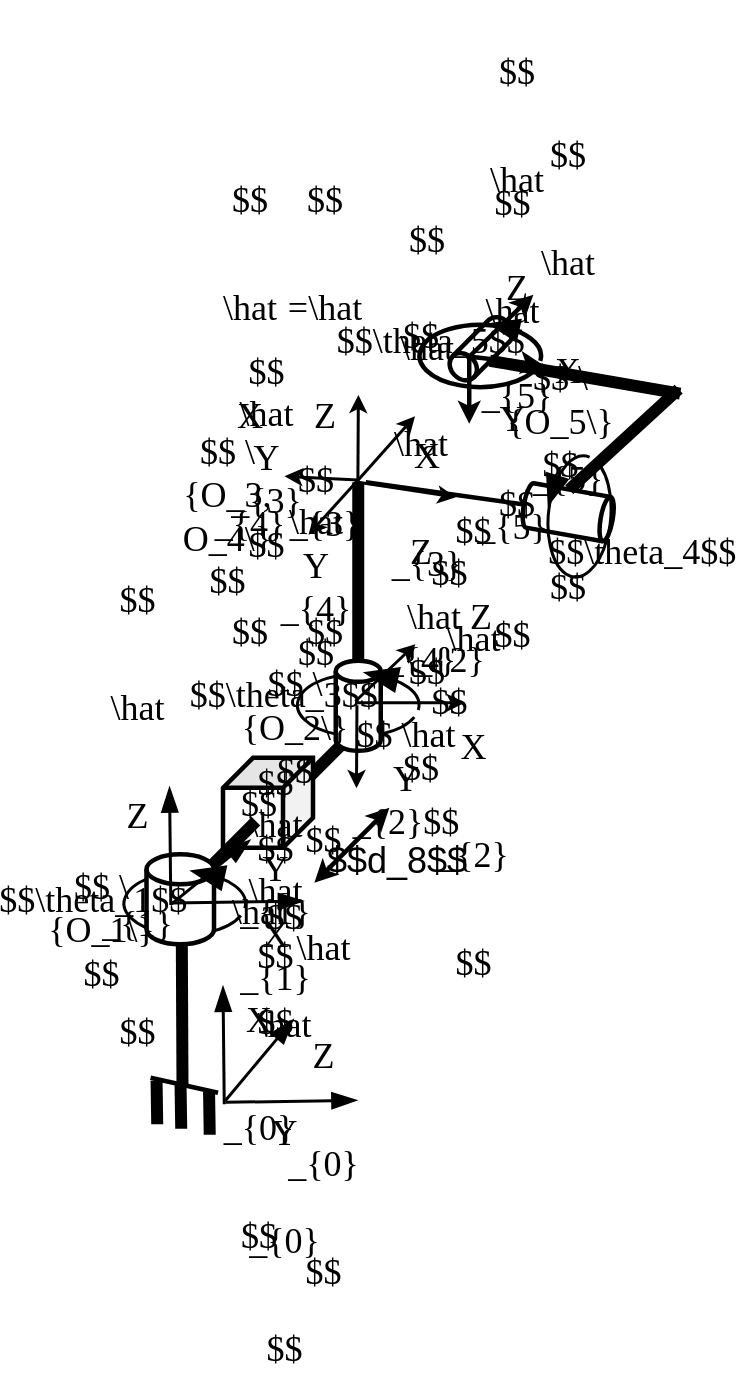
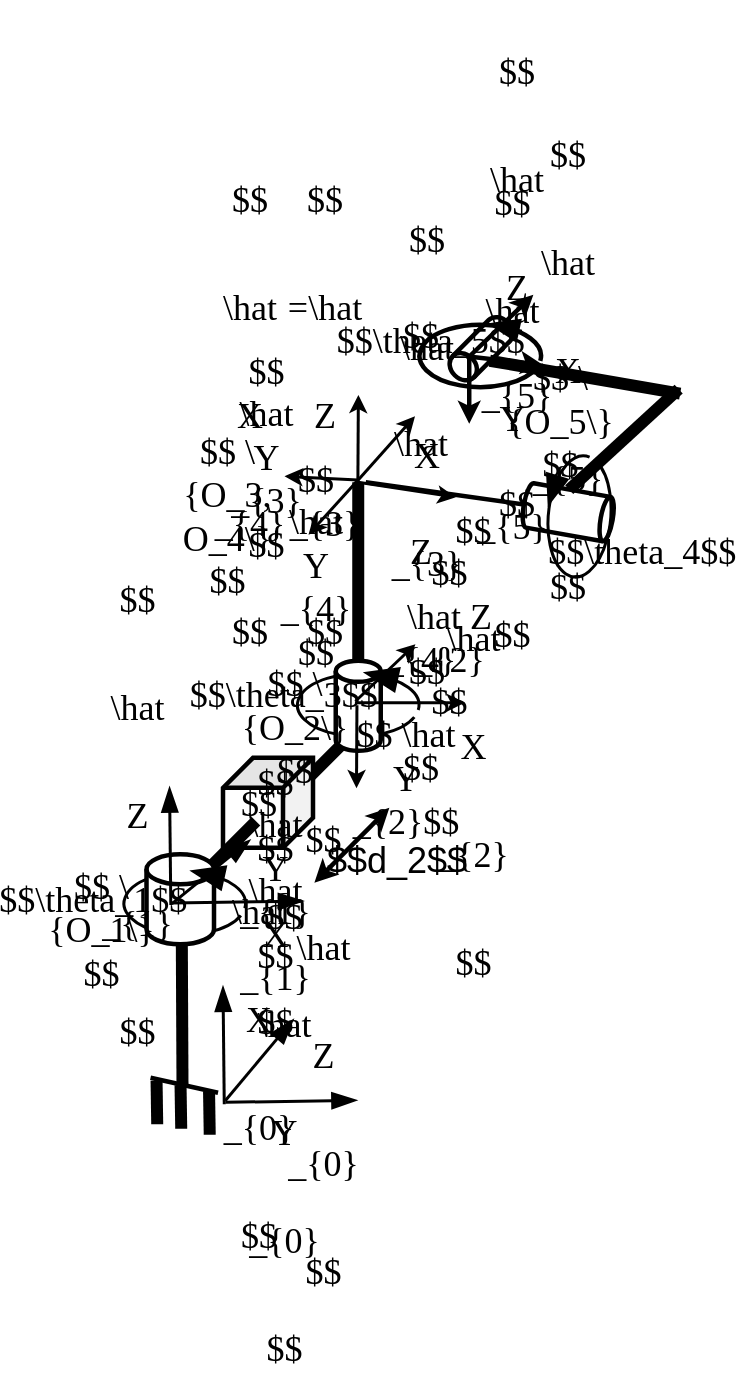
(398, 862) -> (398, 862)
